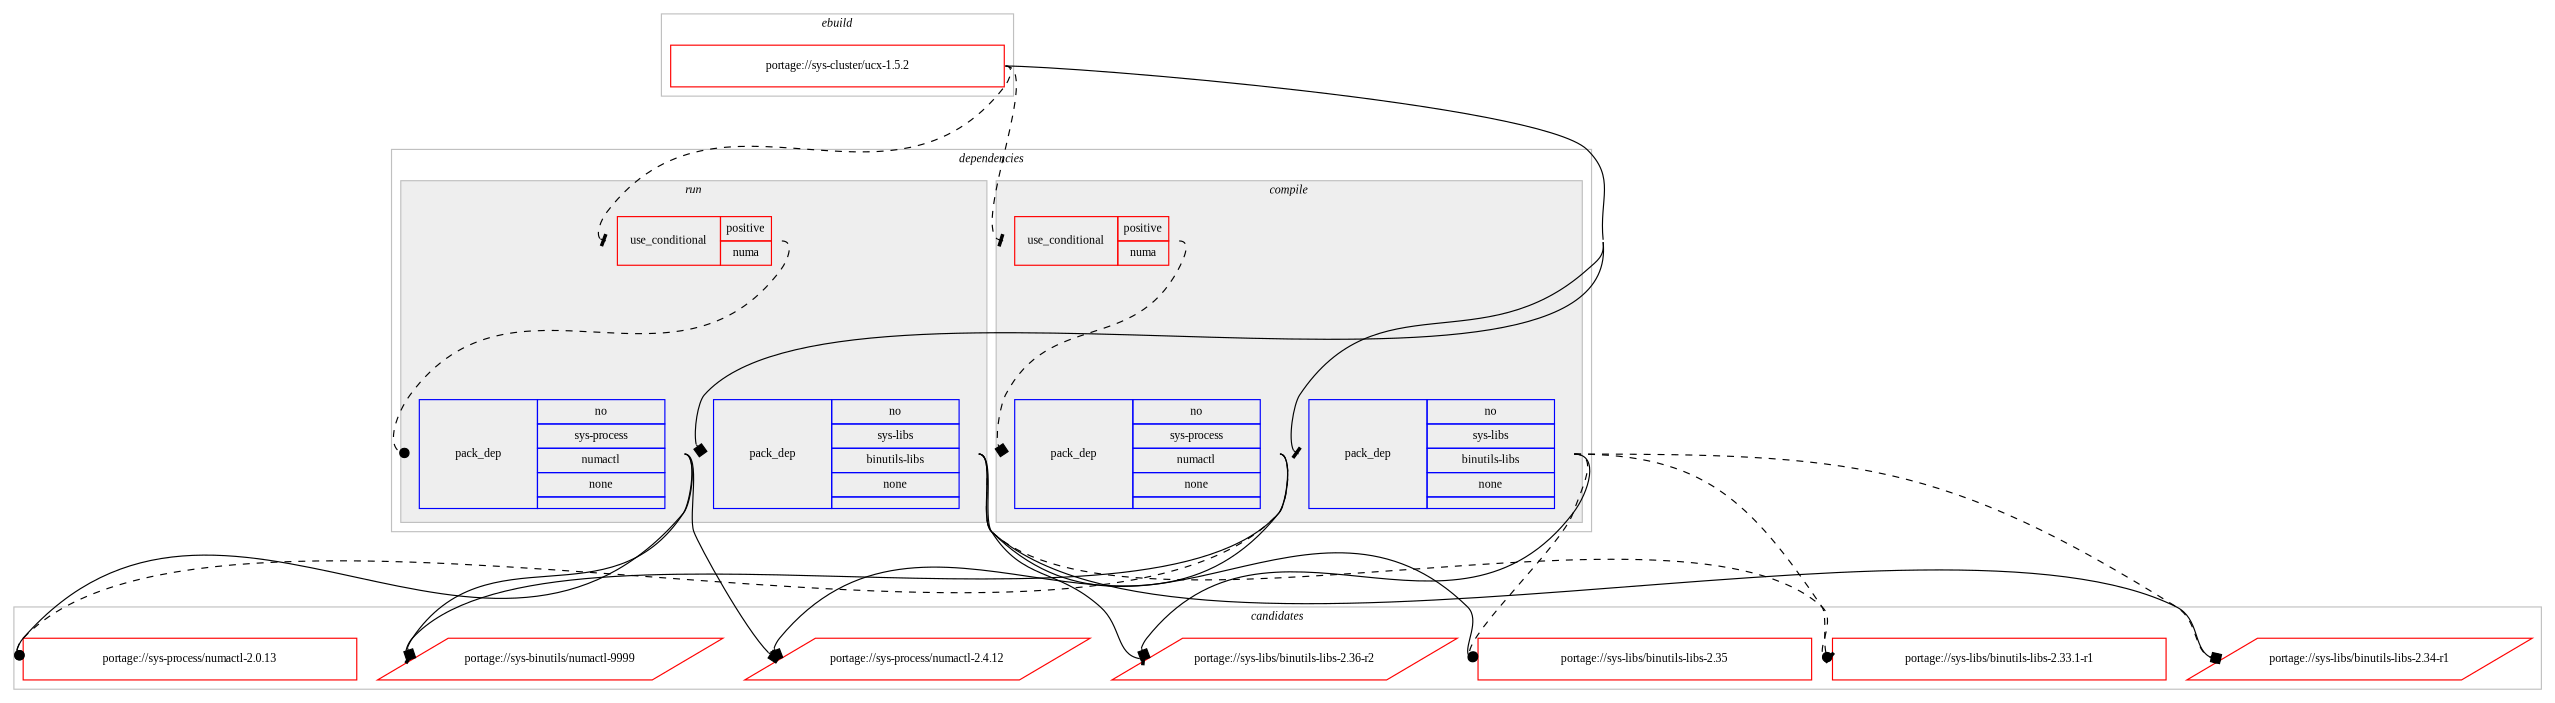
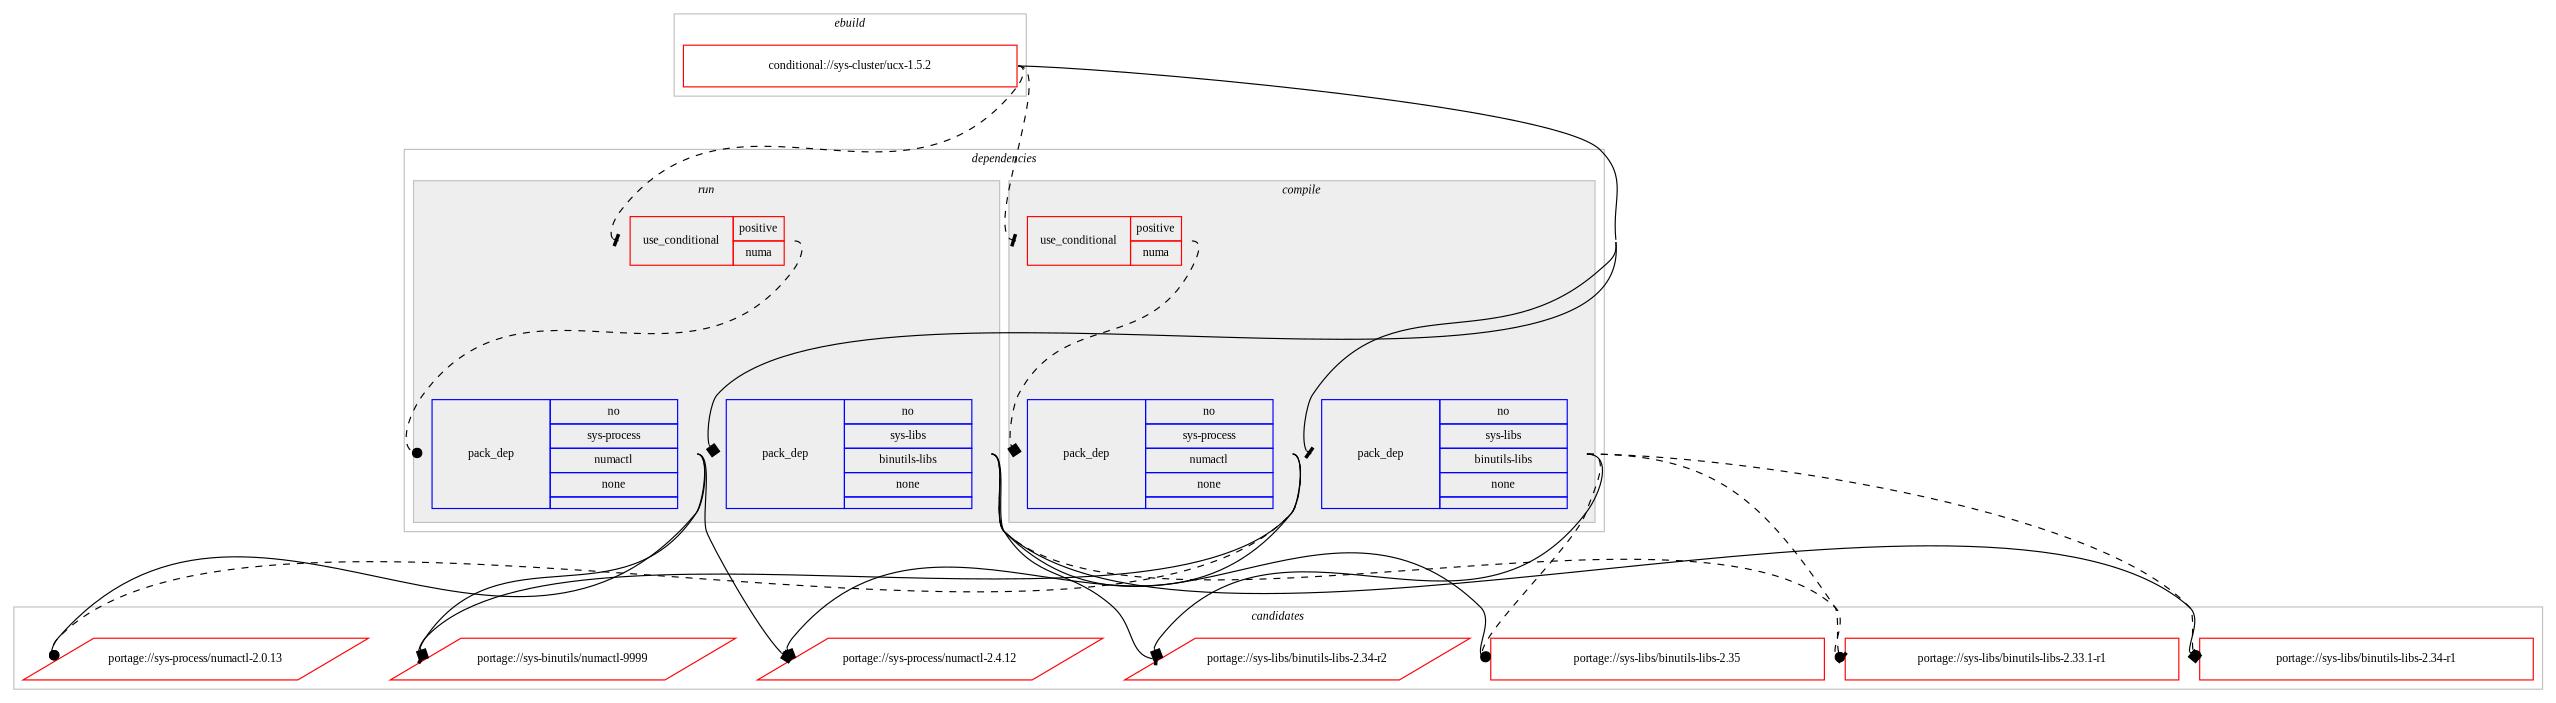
(837, 66) -> (850, 66)
(190, 659) -> (196, 659)
(1285, 659) -> (1297, 659)
(2360, 659) -> (2366, 659)
